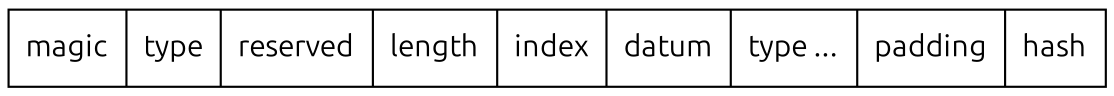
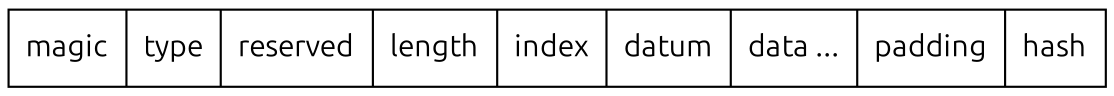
(794, 47) -> (794, 47)
